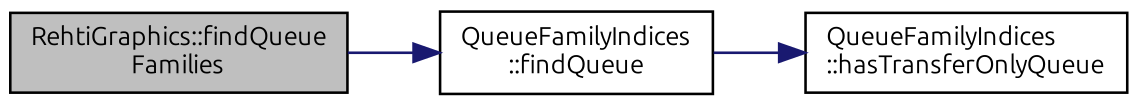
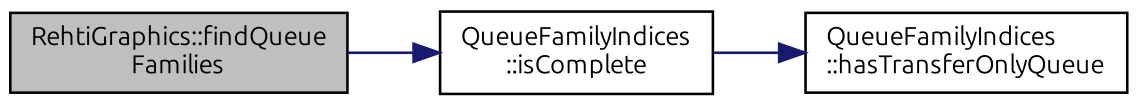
(576, 53) -> (576, 53)
